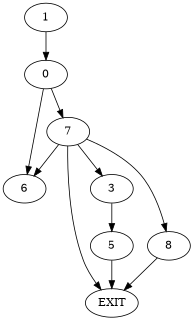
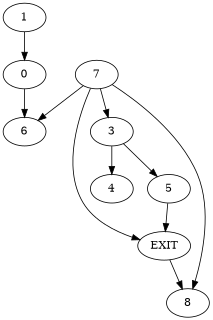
(56, 99) -> none
none -> (112, 189)
(144, 271) -> (175, 271)
